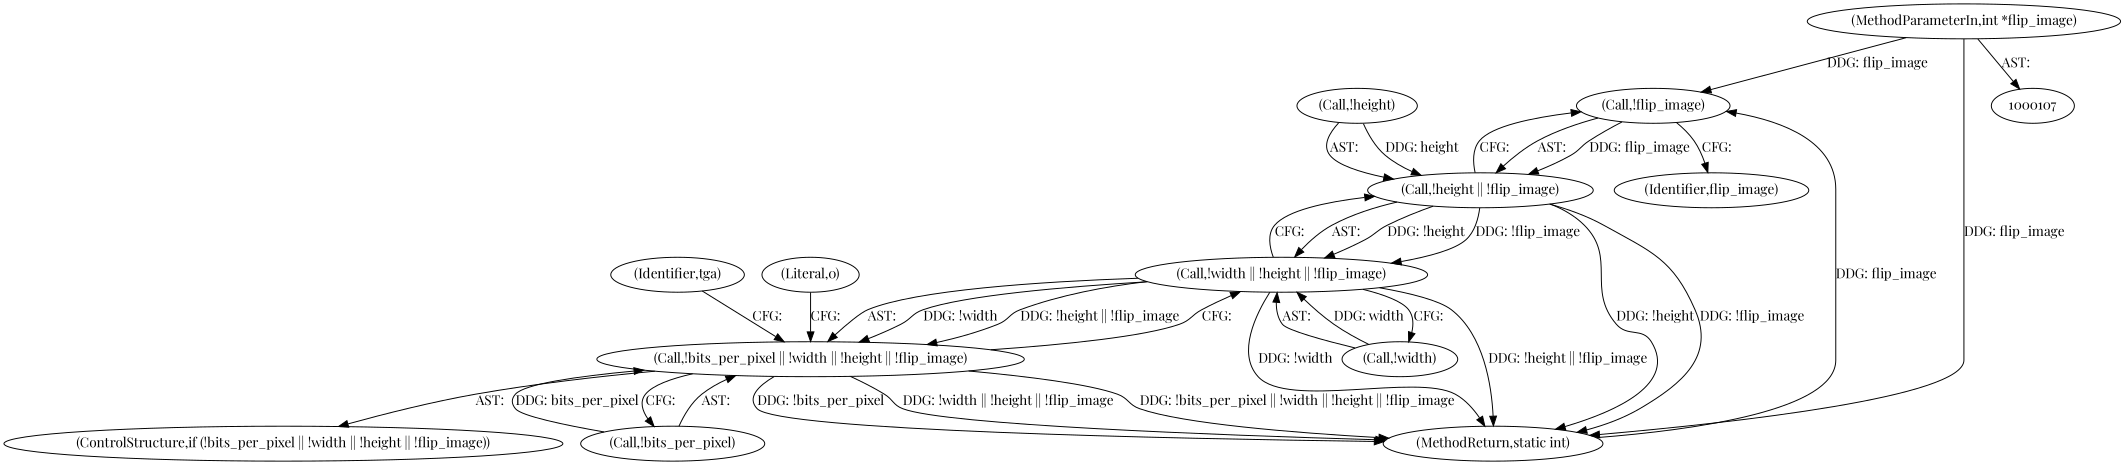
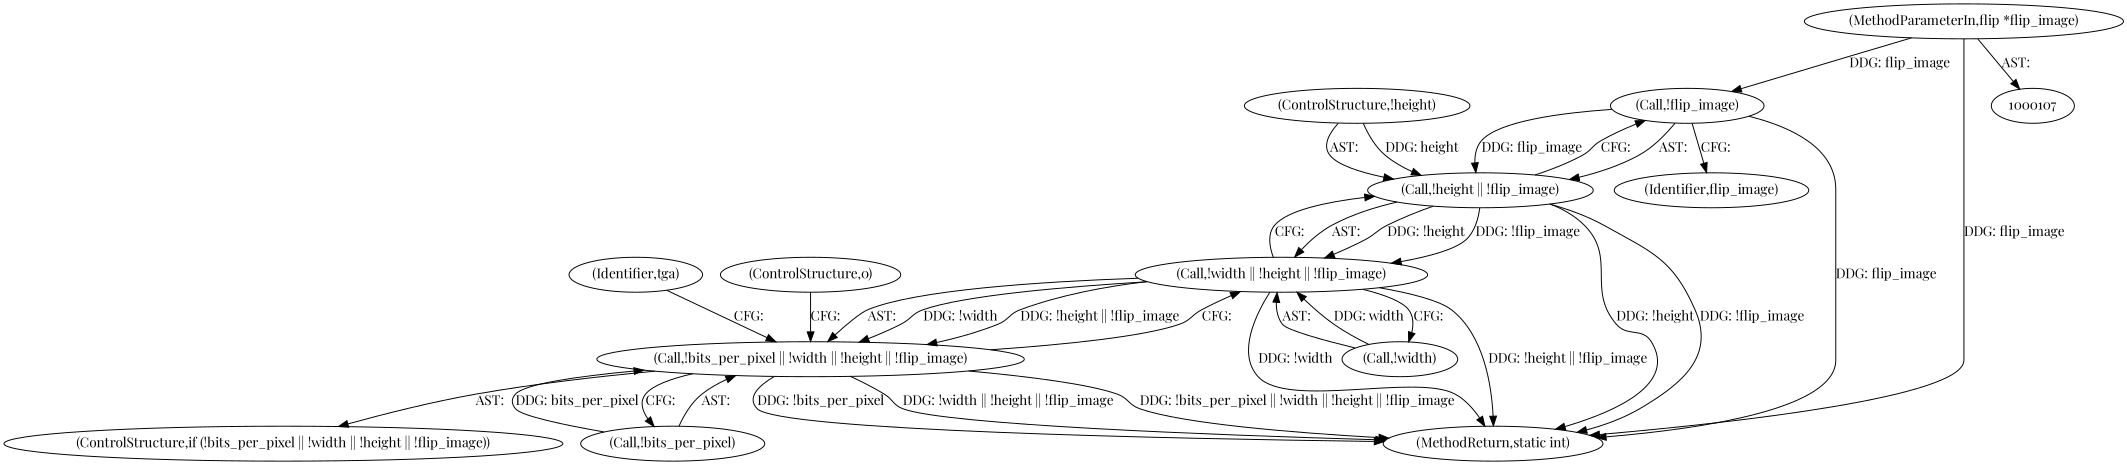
(1964, 21) -> (1964, 21)
(1357, 106) -> (1357, 106)
(811, 275) -> (811, 275)
(1836, 338) -> (1836, 340)
